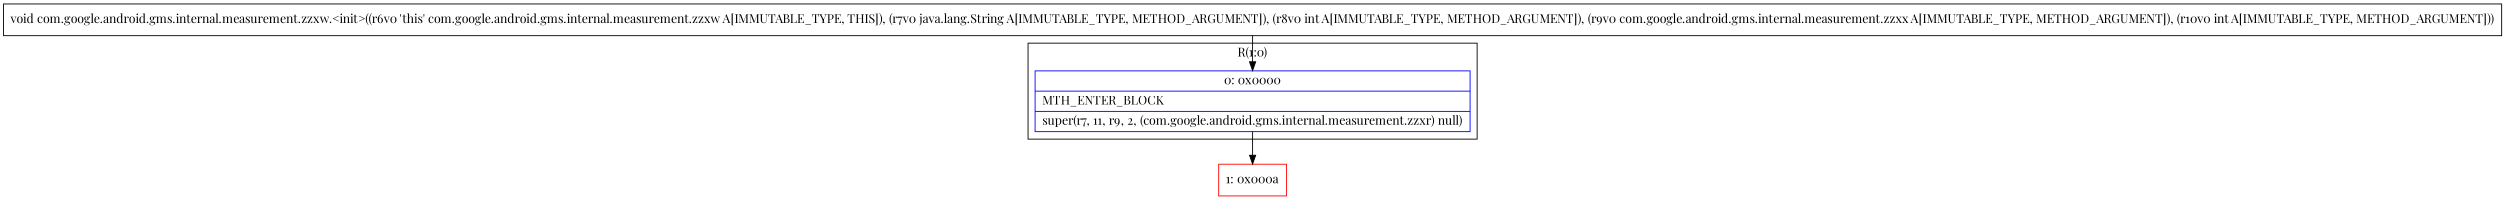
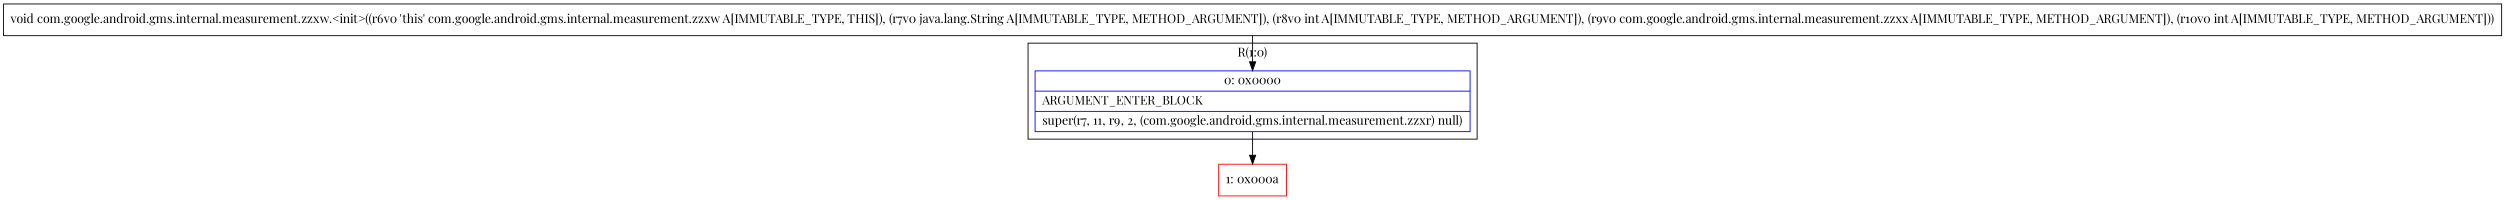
(1103, 101) -> (1123, 101)
